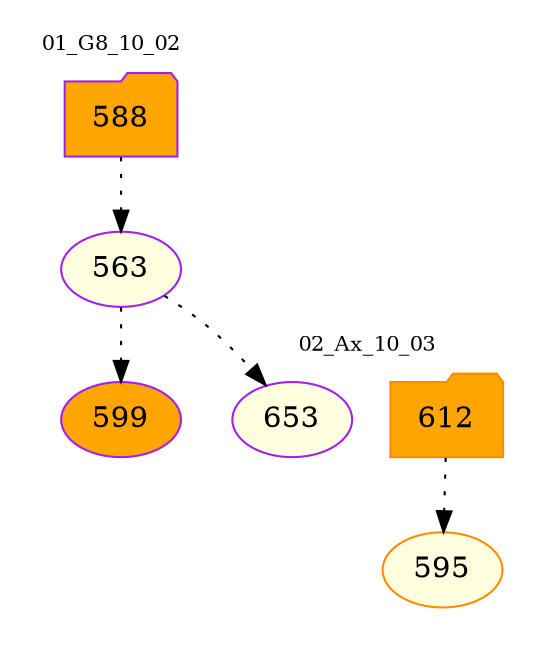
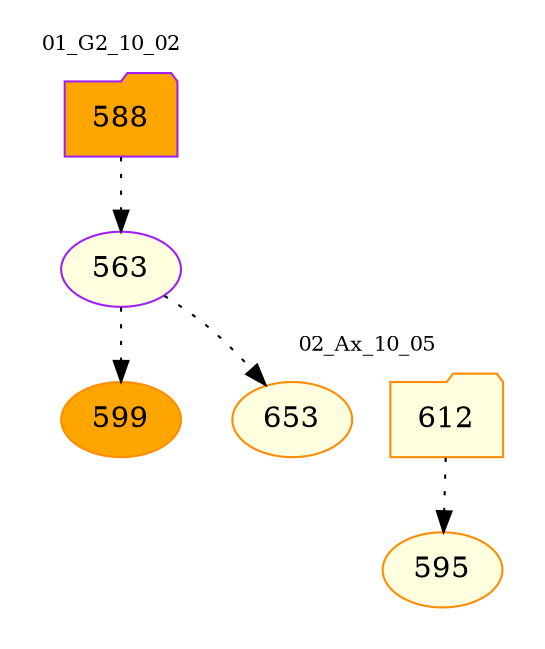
(112, 45) -> (112, 45)
(367, 345) -> (367, 345)
(121, 420) -> (121, 420)
(292, 420) -> (292, 420)
(447, 420) -> (447, 420)
